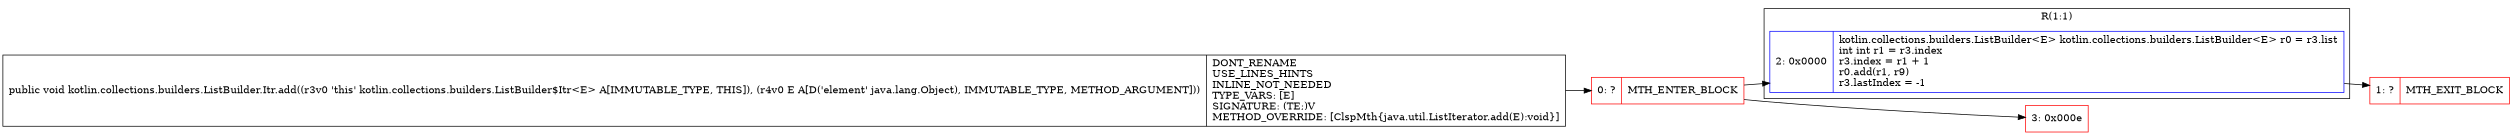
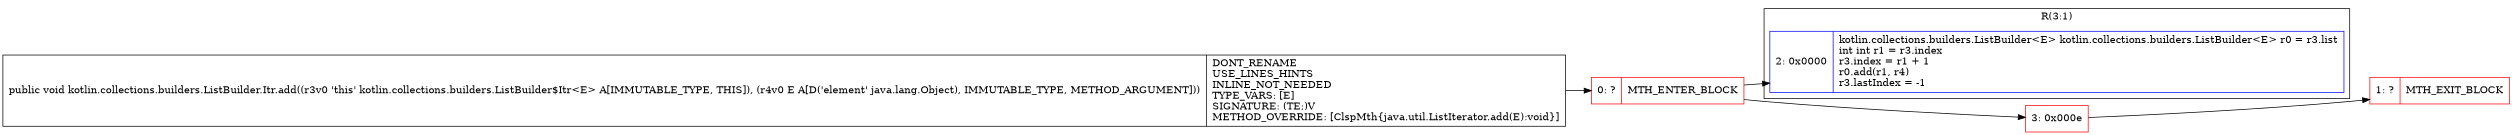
(2057, 17) -> (2057, 17)
(1874, 72) -> (1874, 72)
(2354, 84) -> (2226, 111)
